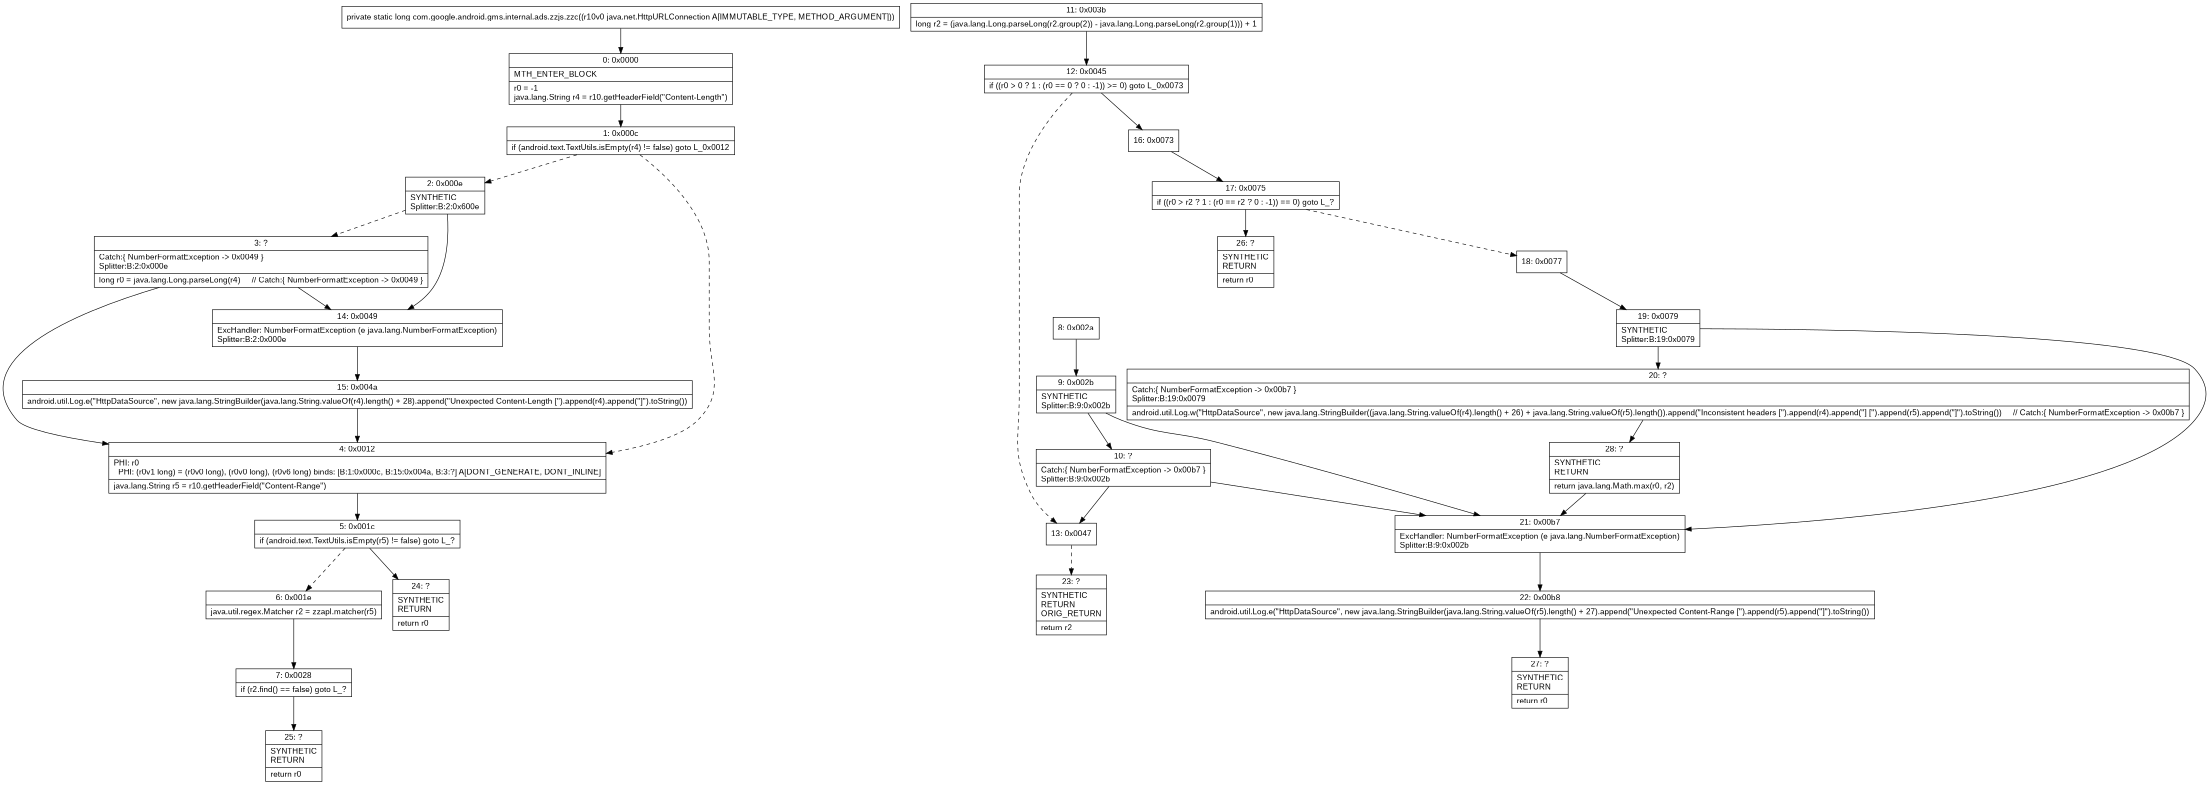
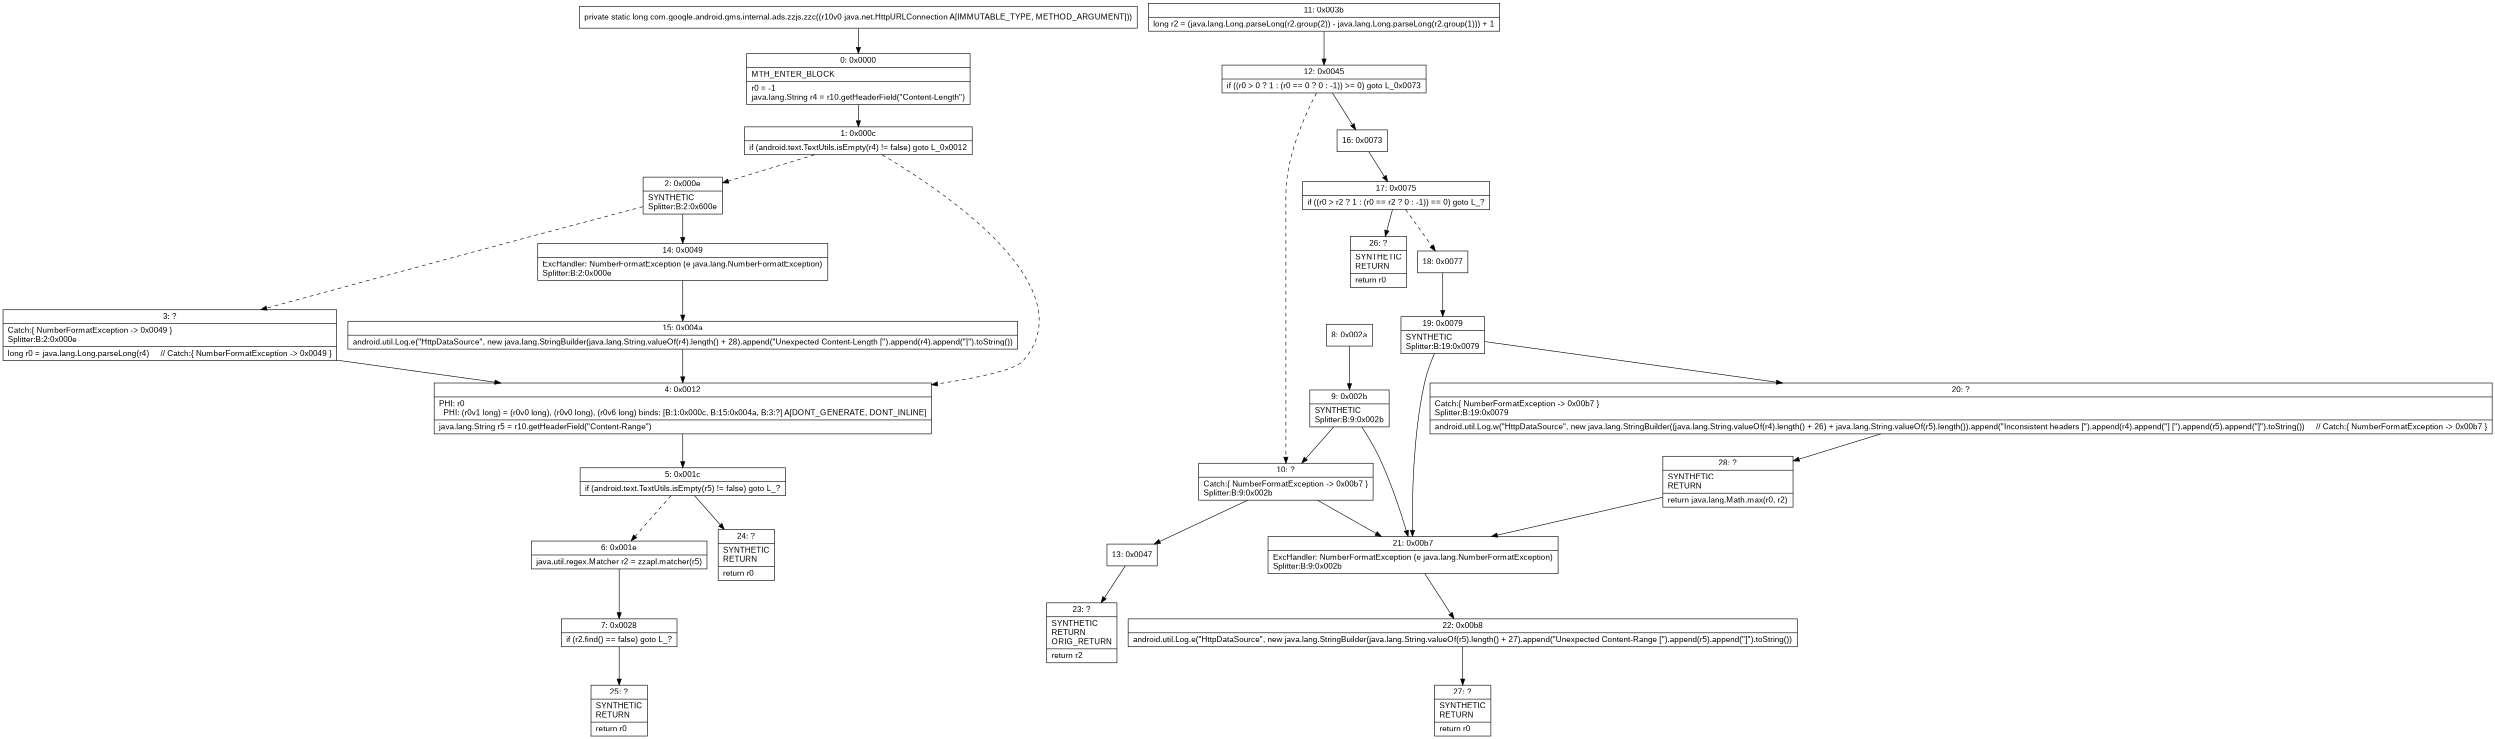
(312, 297) -> none
(1019, 303) -> (1286, 272)
(1071, 557) -> (1115, 582)
